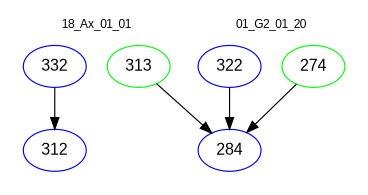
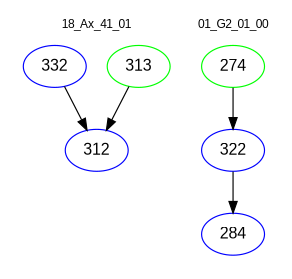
(97, 25) -> (97, 25)
(272, 25) -> (234, 25)
(172, 97) -> (120, 103)
(276, 104) -> (233, 103)
